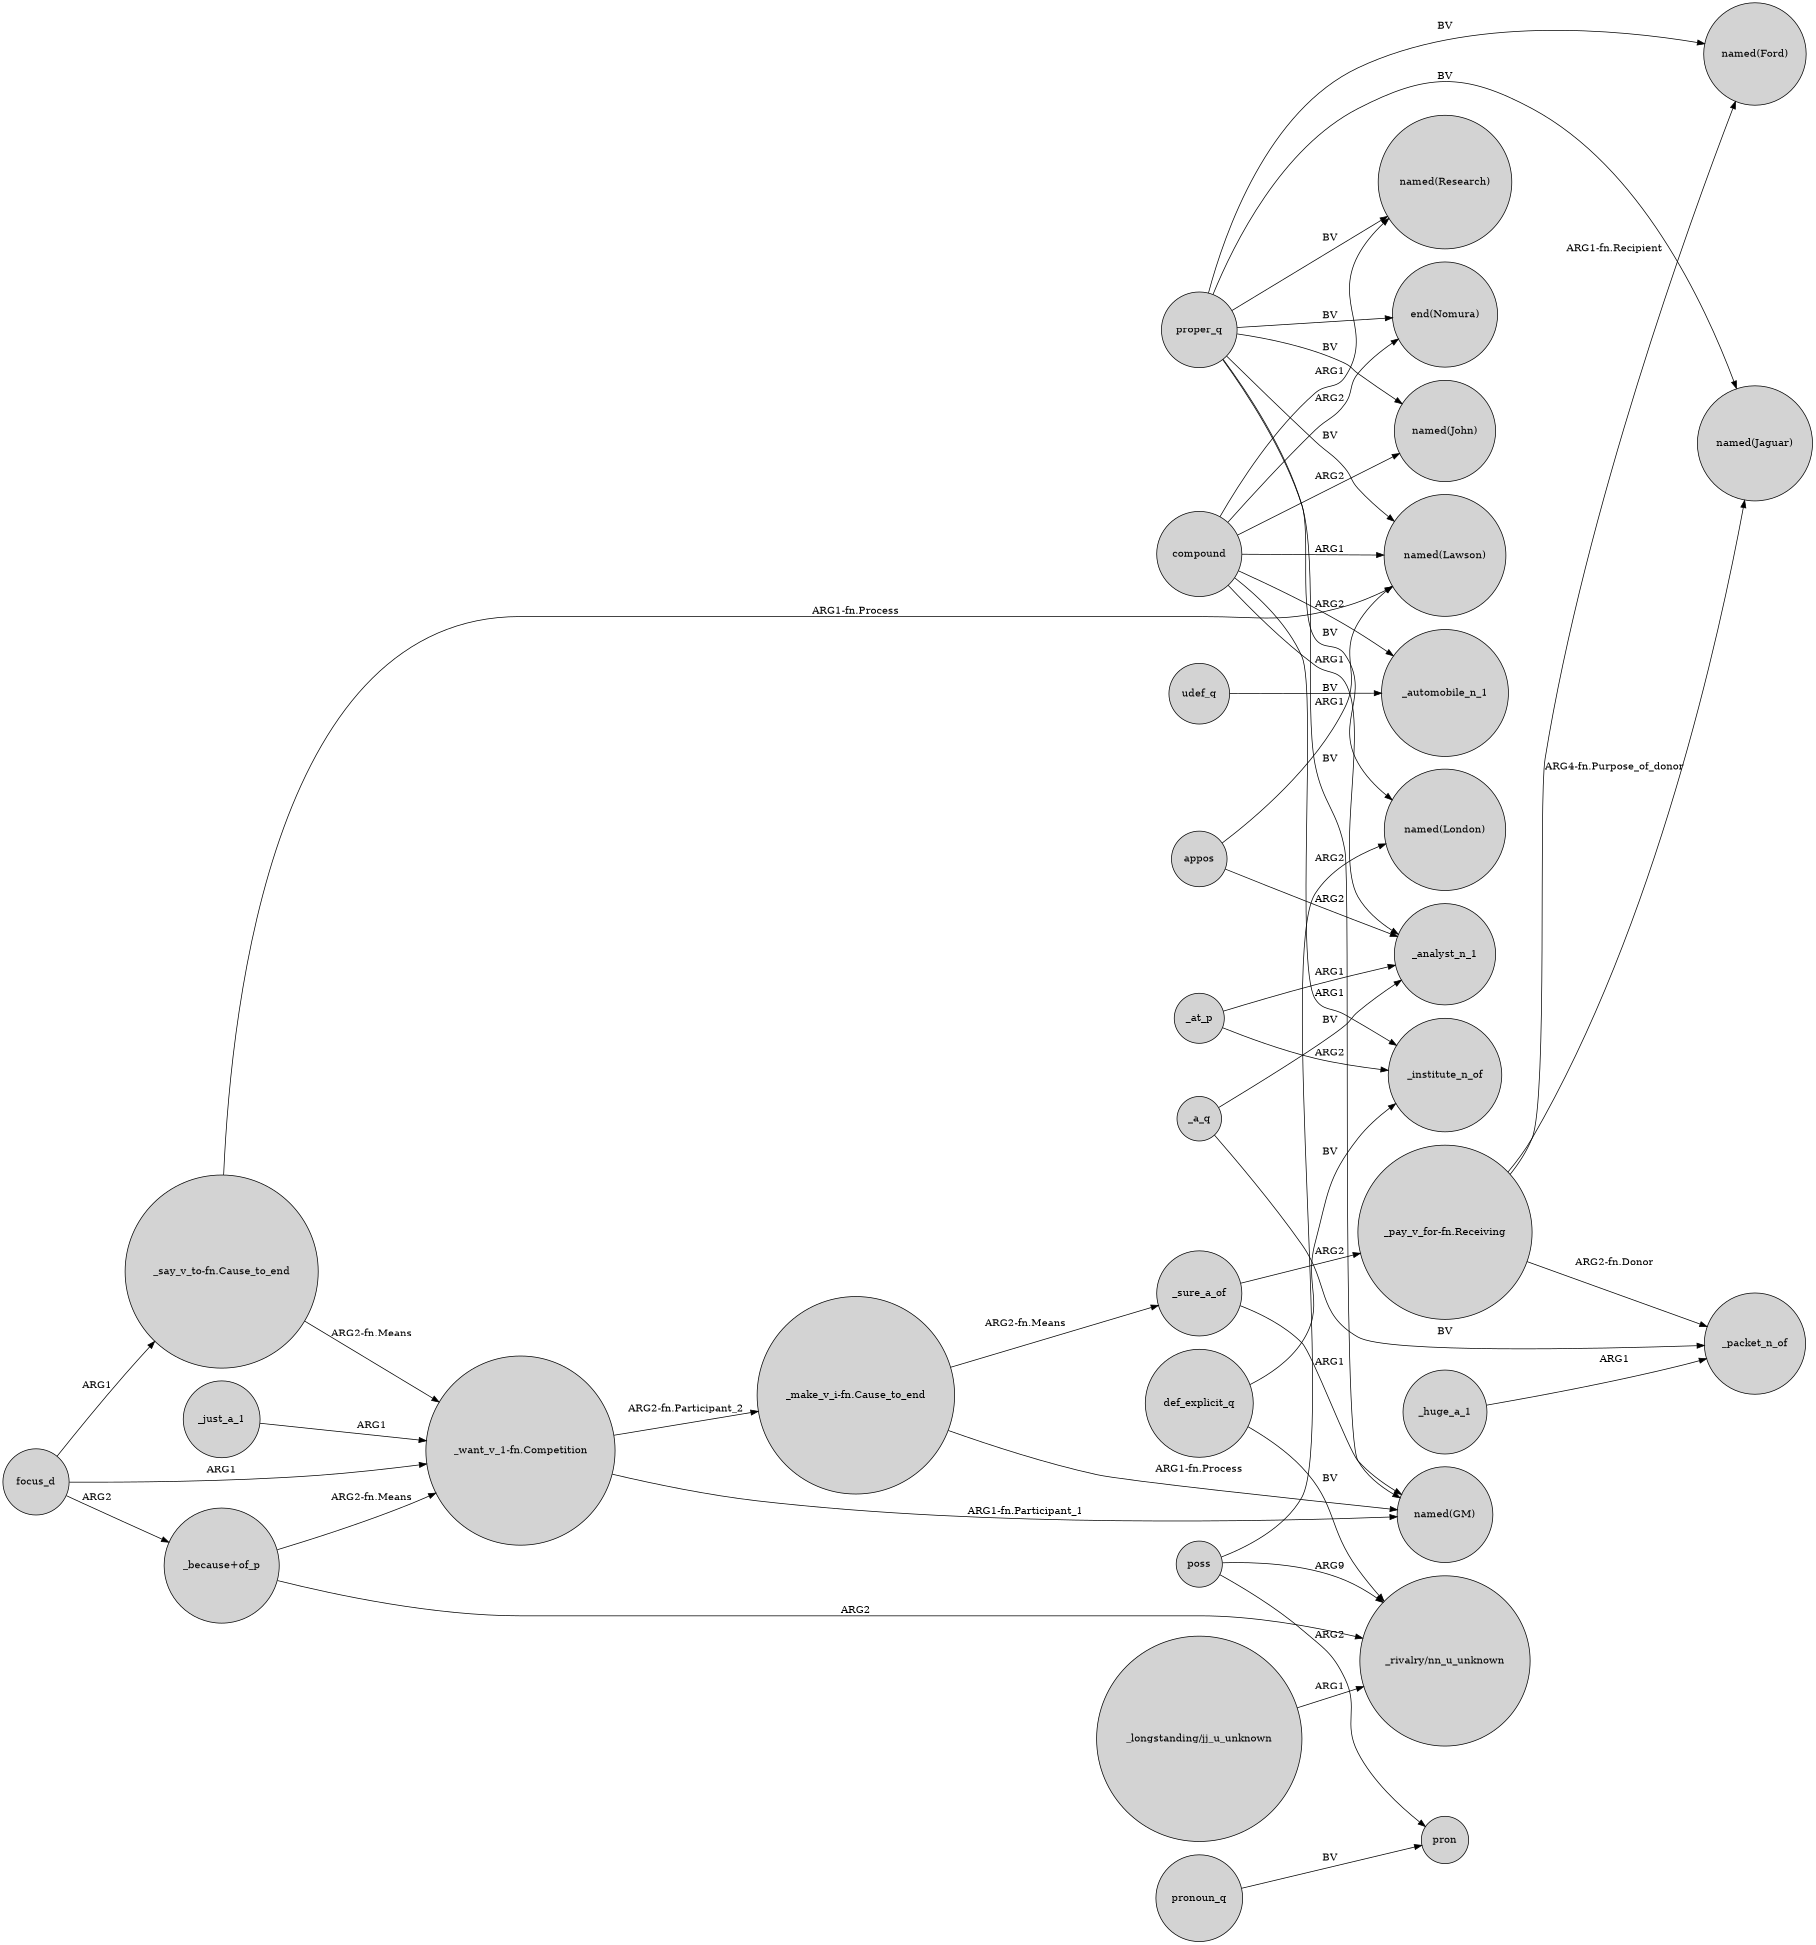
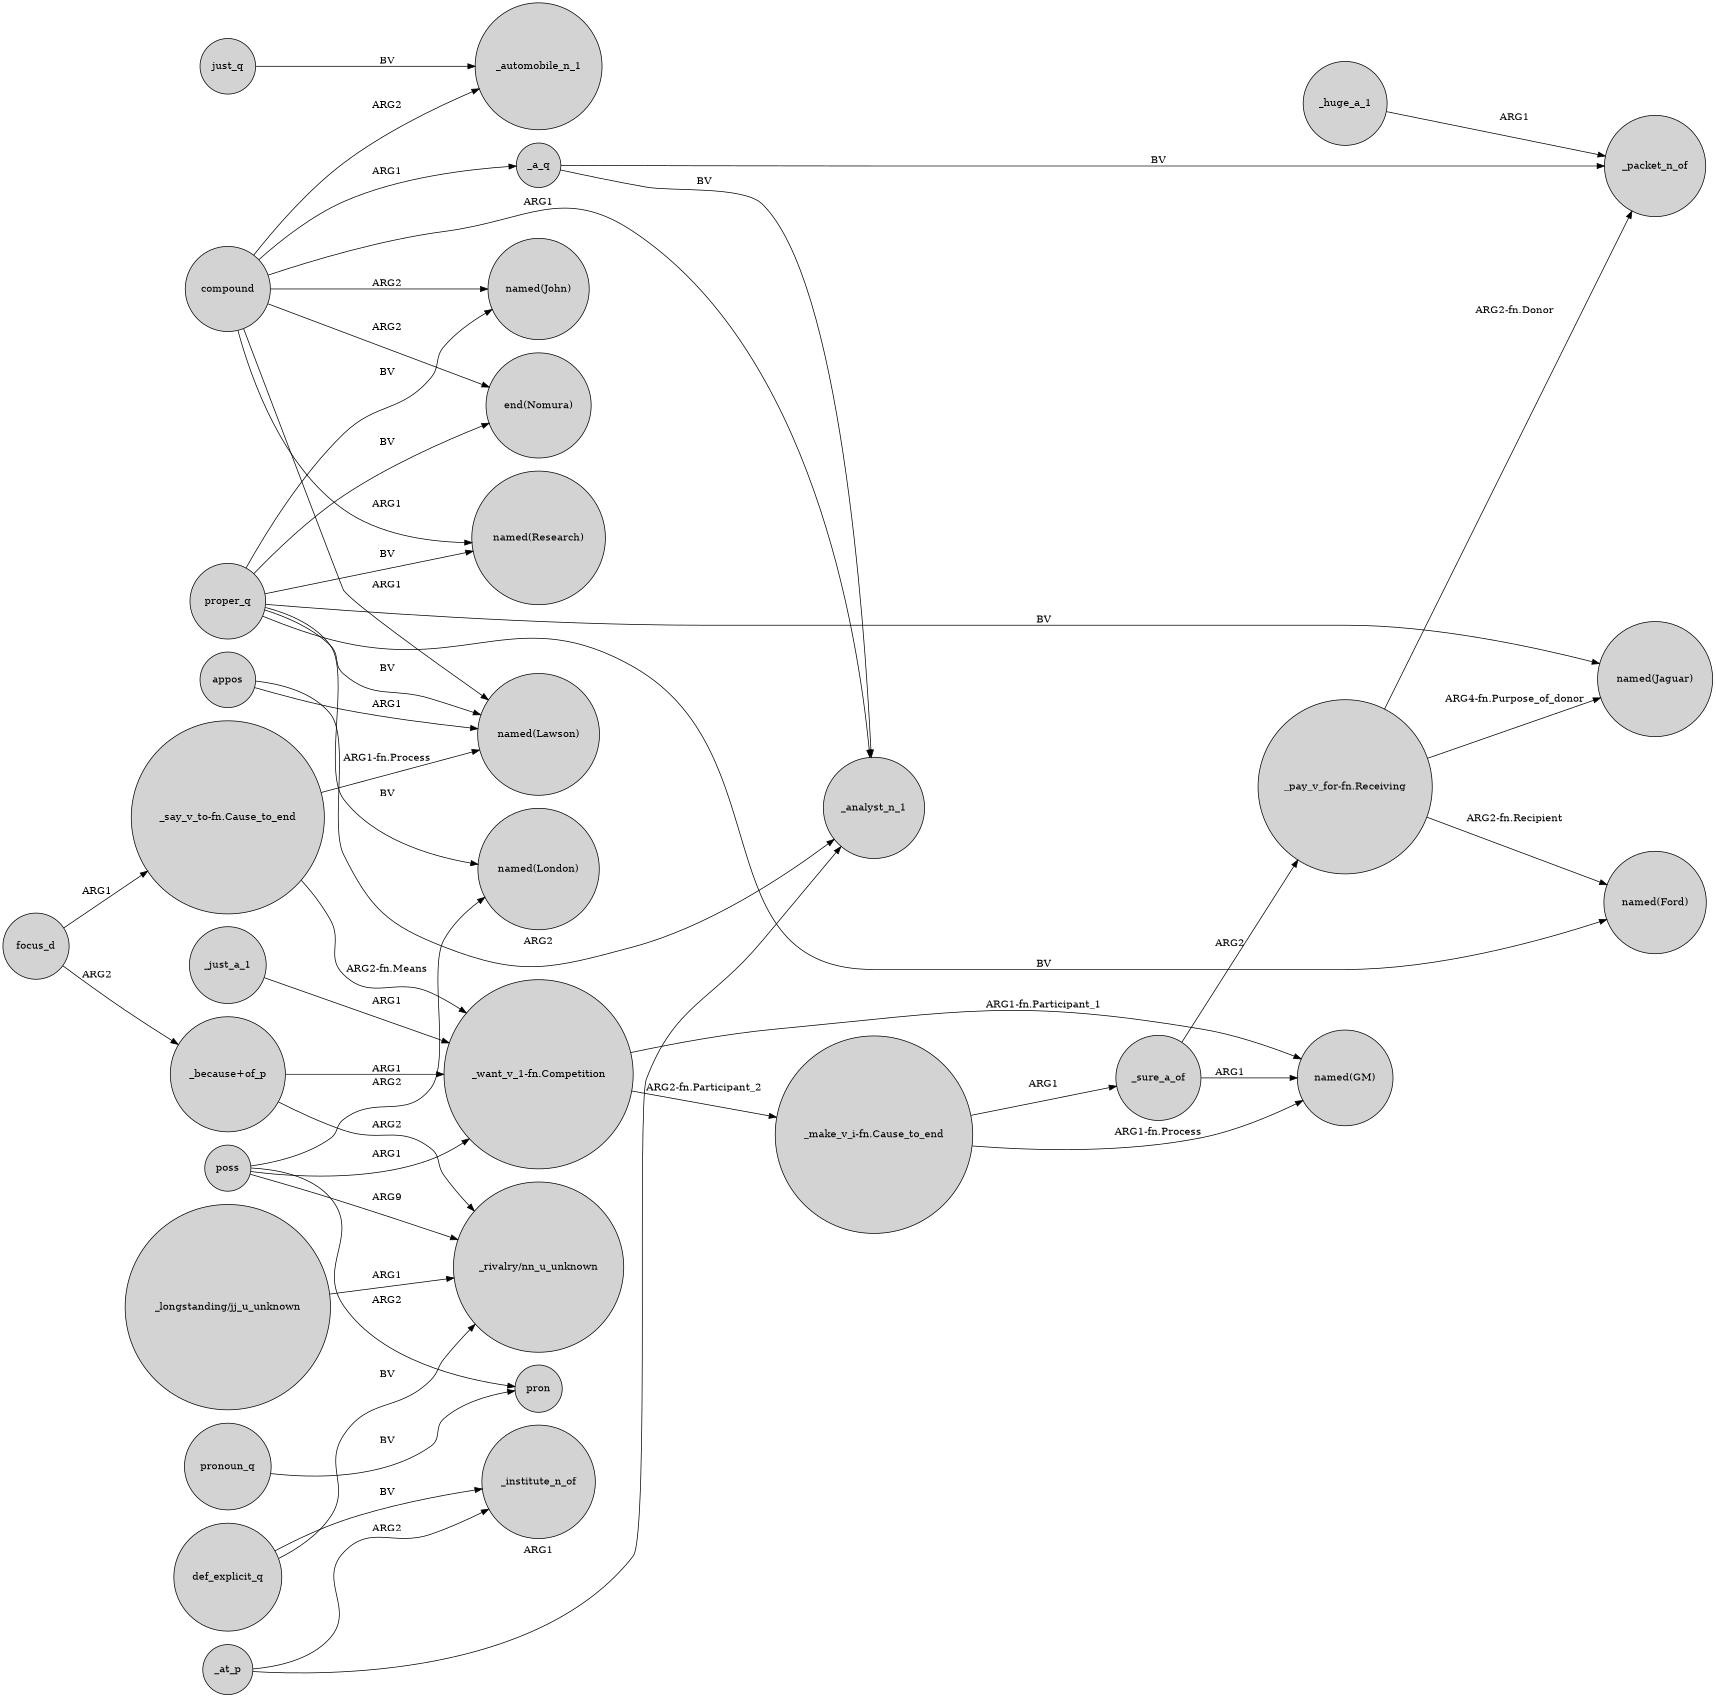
(1615, 249) -> (1515, 818)
(1199, 694) -> (228, 66)
(1307, 819) -> (375, 190)
(1347, 892) -> none
(1026, 1324) -> (1044, 1084)
(245, 1479) -> (360, 1174)
(372, 1498) -> (387, 1069)
